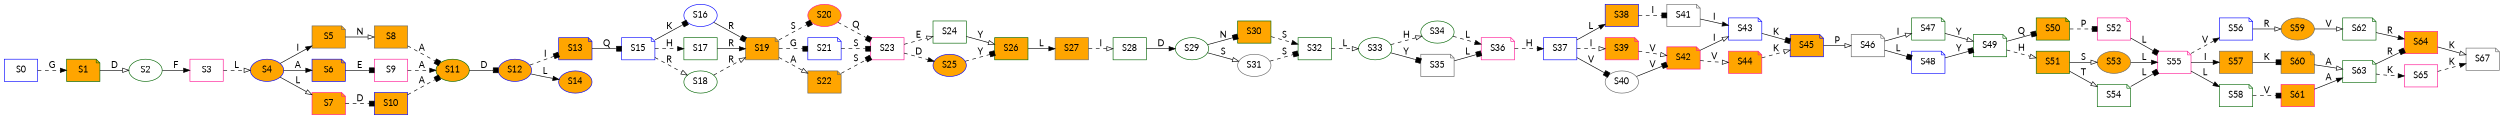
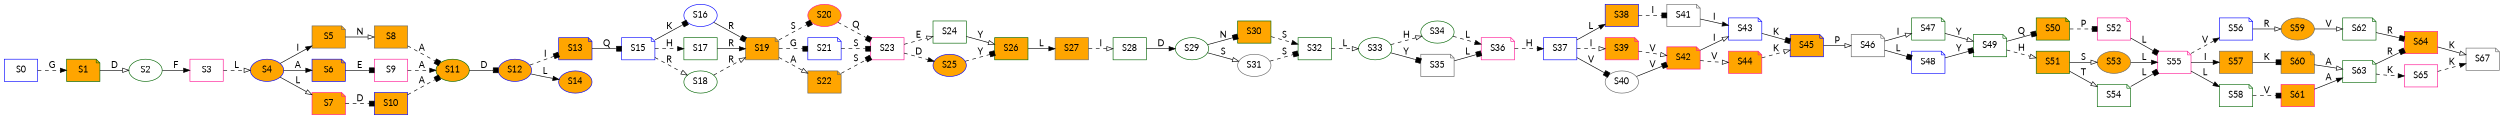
(2387, 35) -> (2387, 35)
